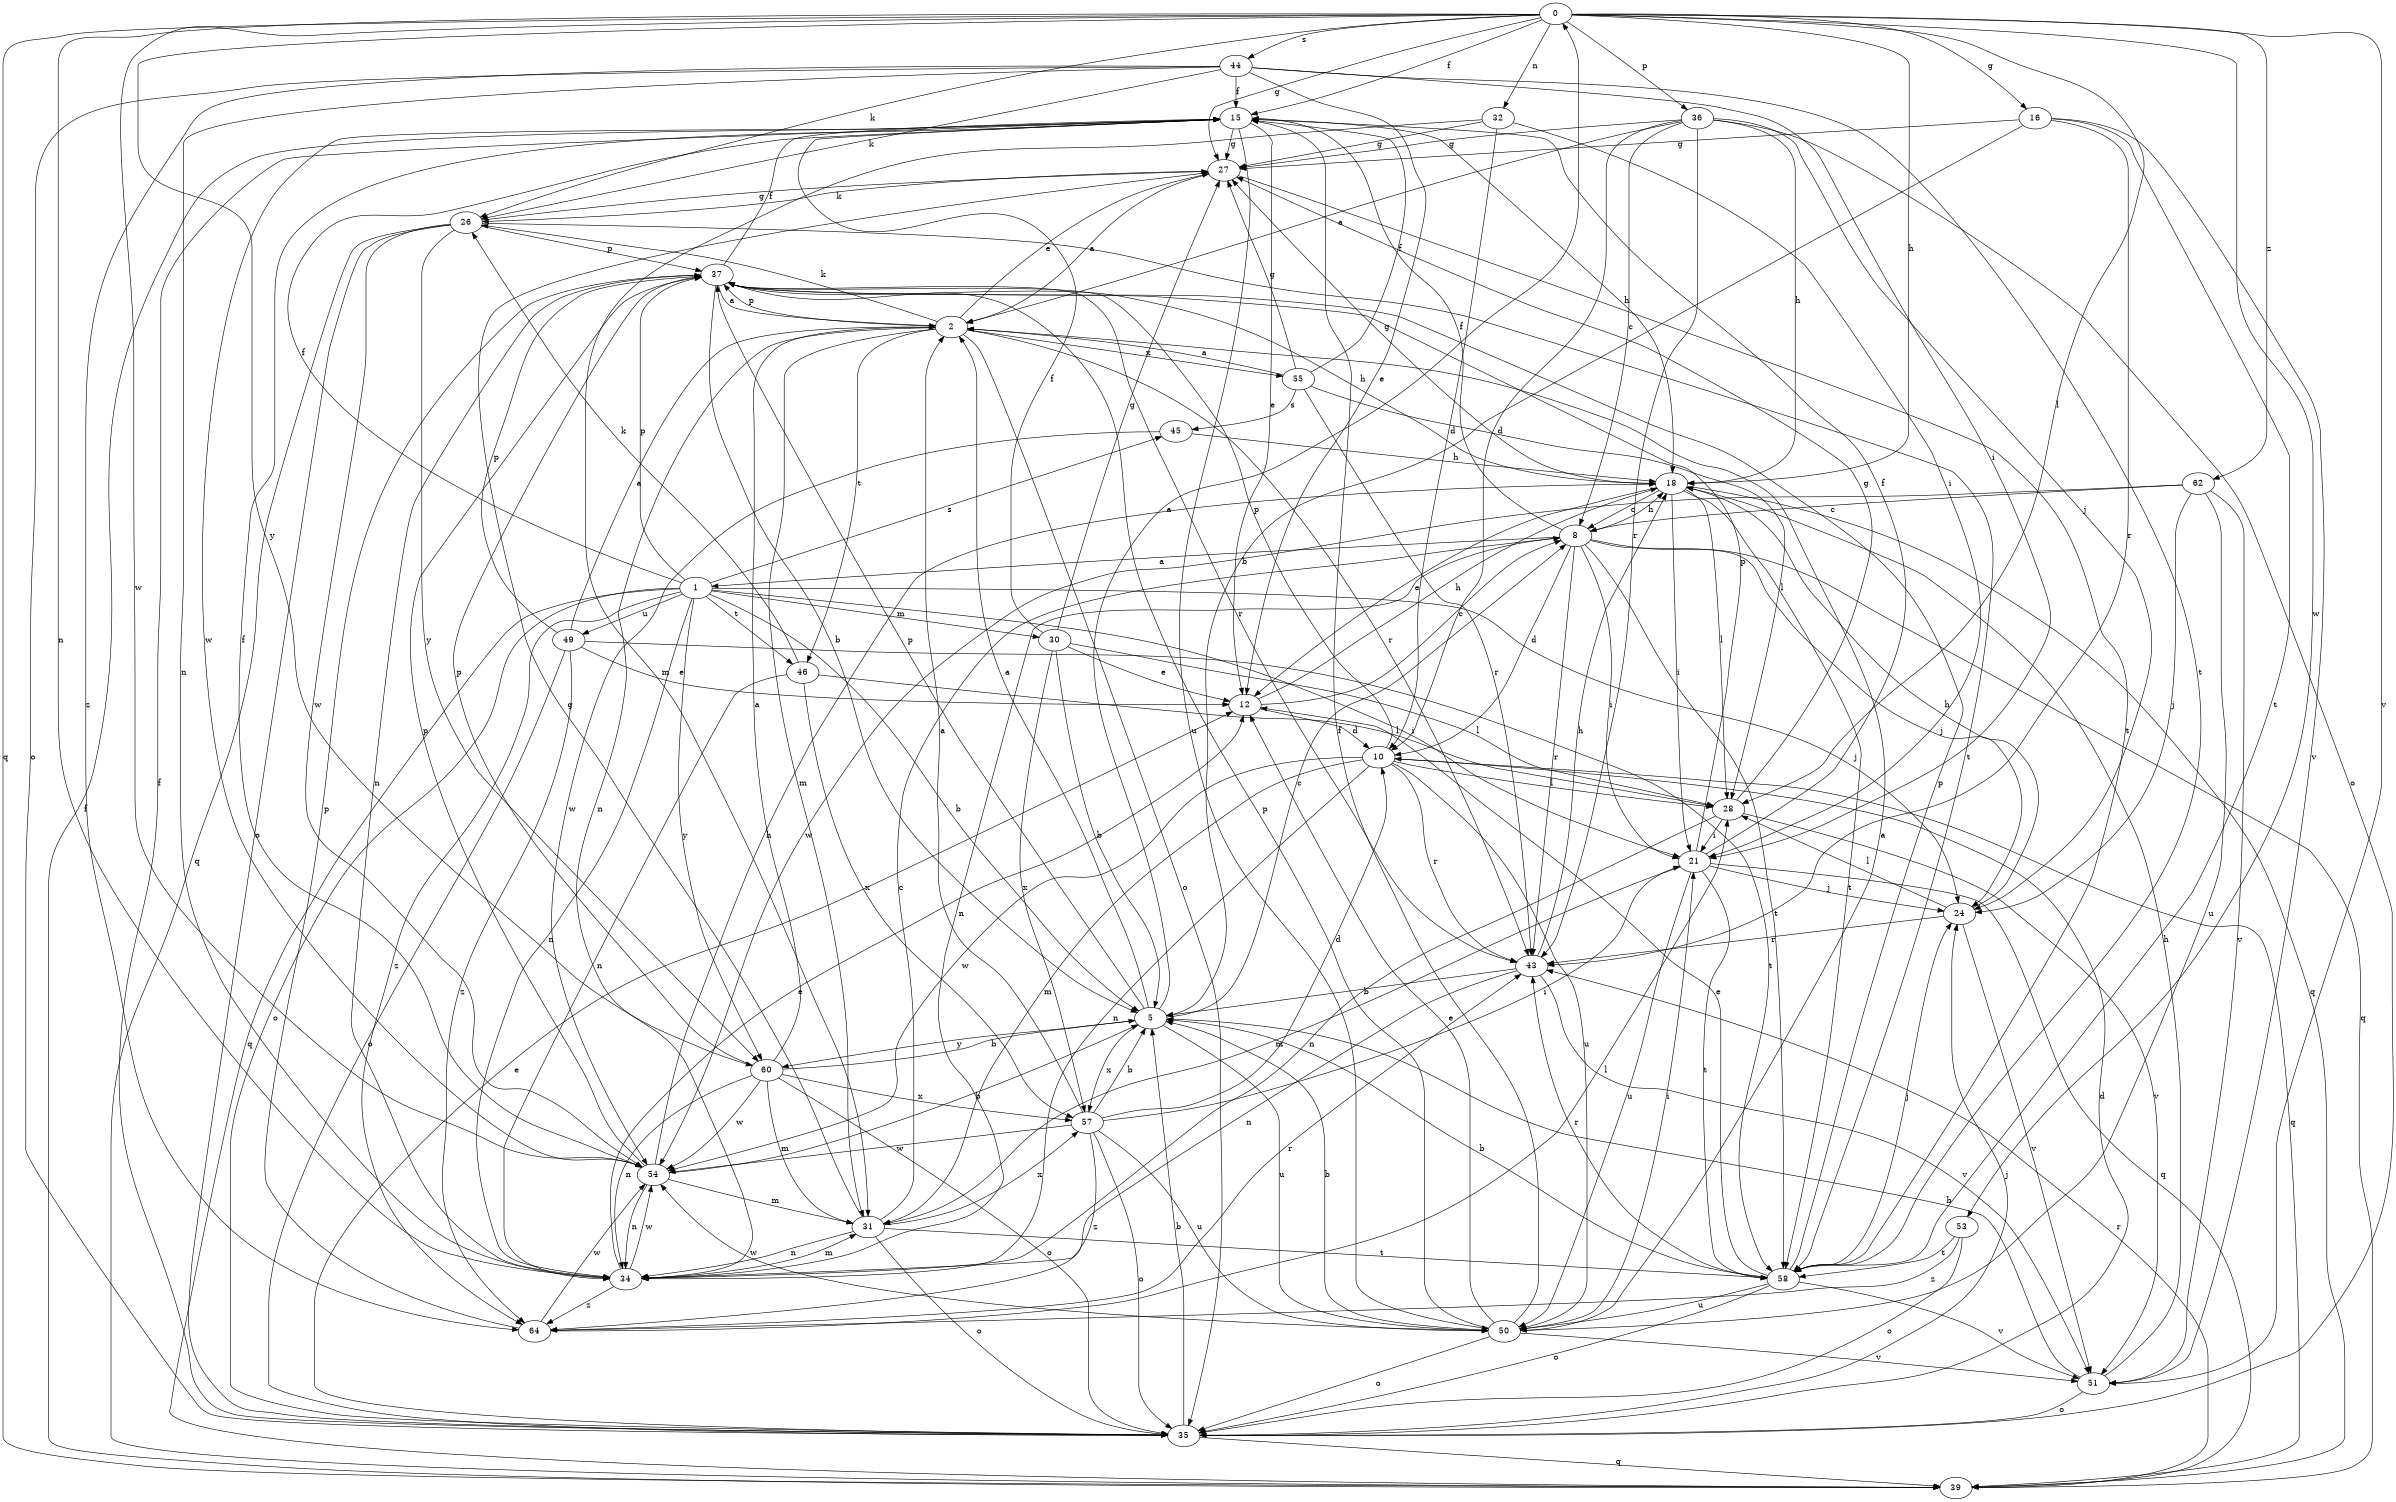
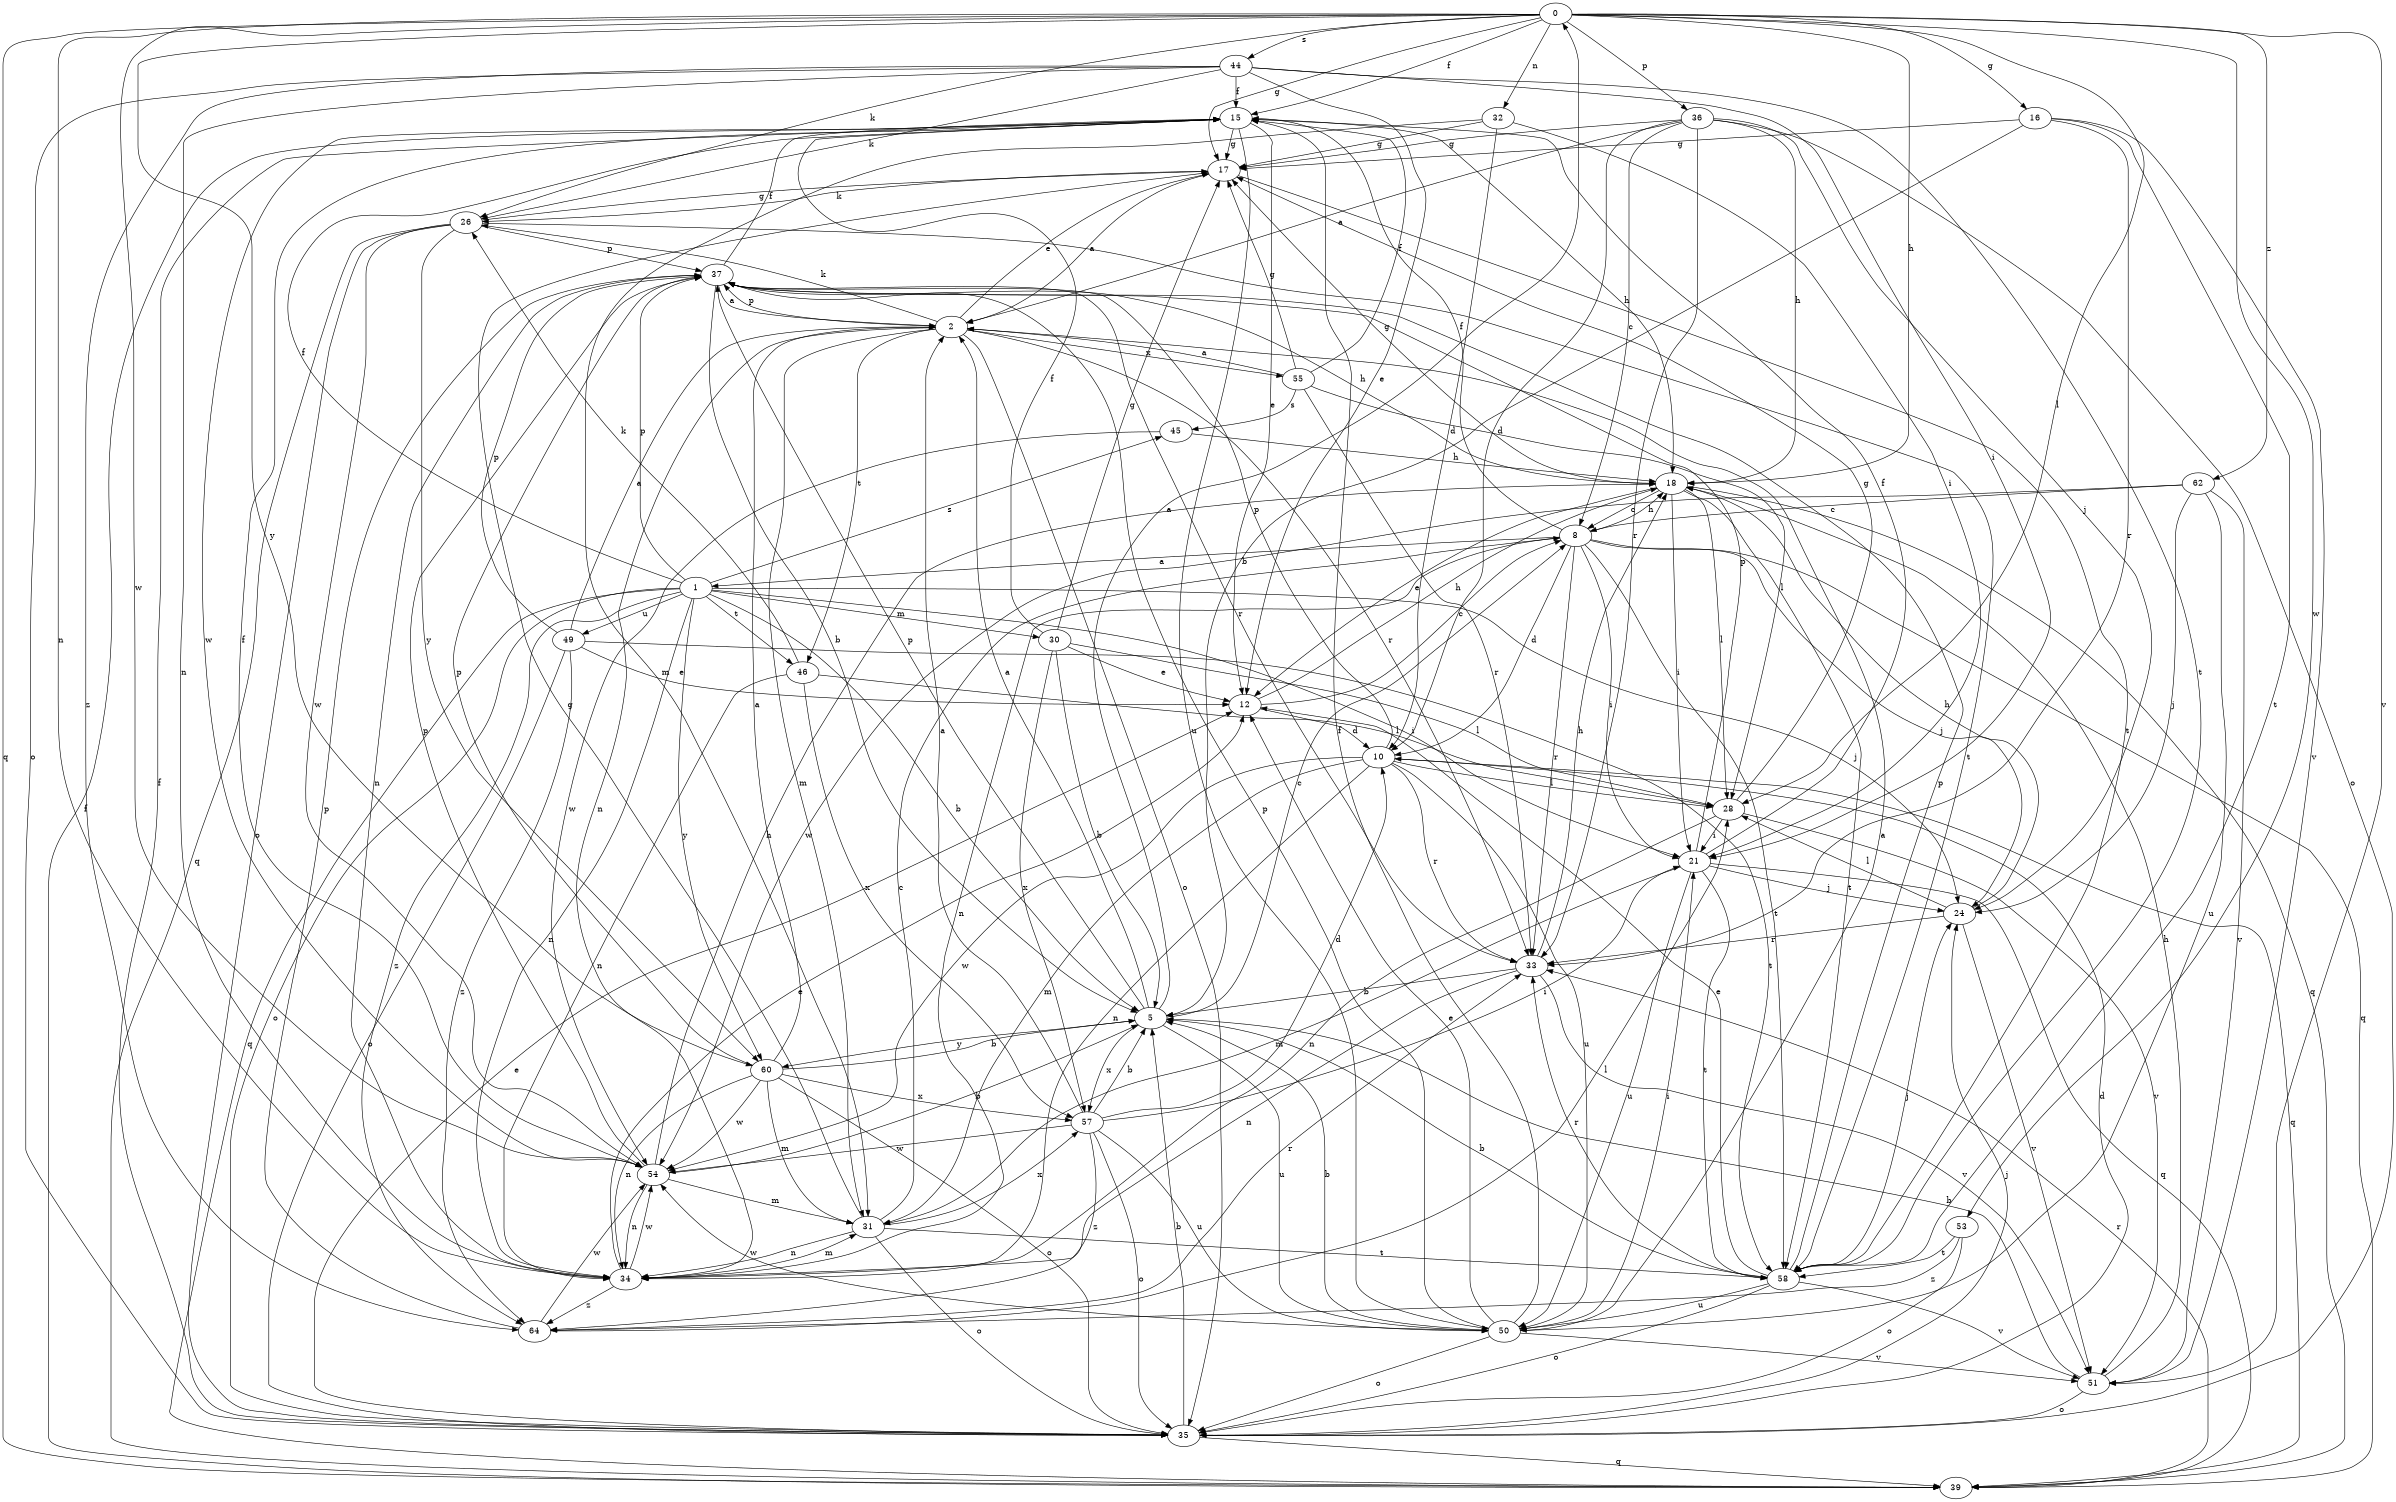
(1224, 170) -> (1224, 170)
(1532, 966) -> (1532, 966)
